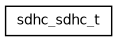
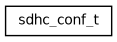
(59, 21) -> (59, 21)
